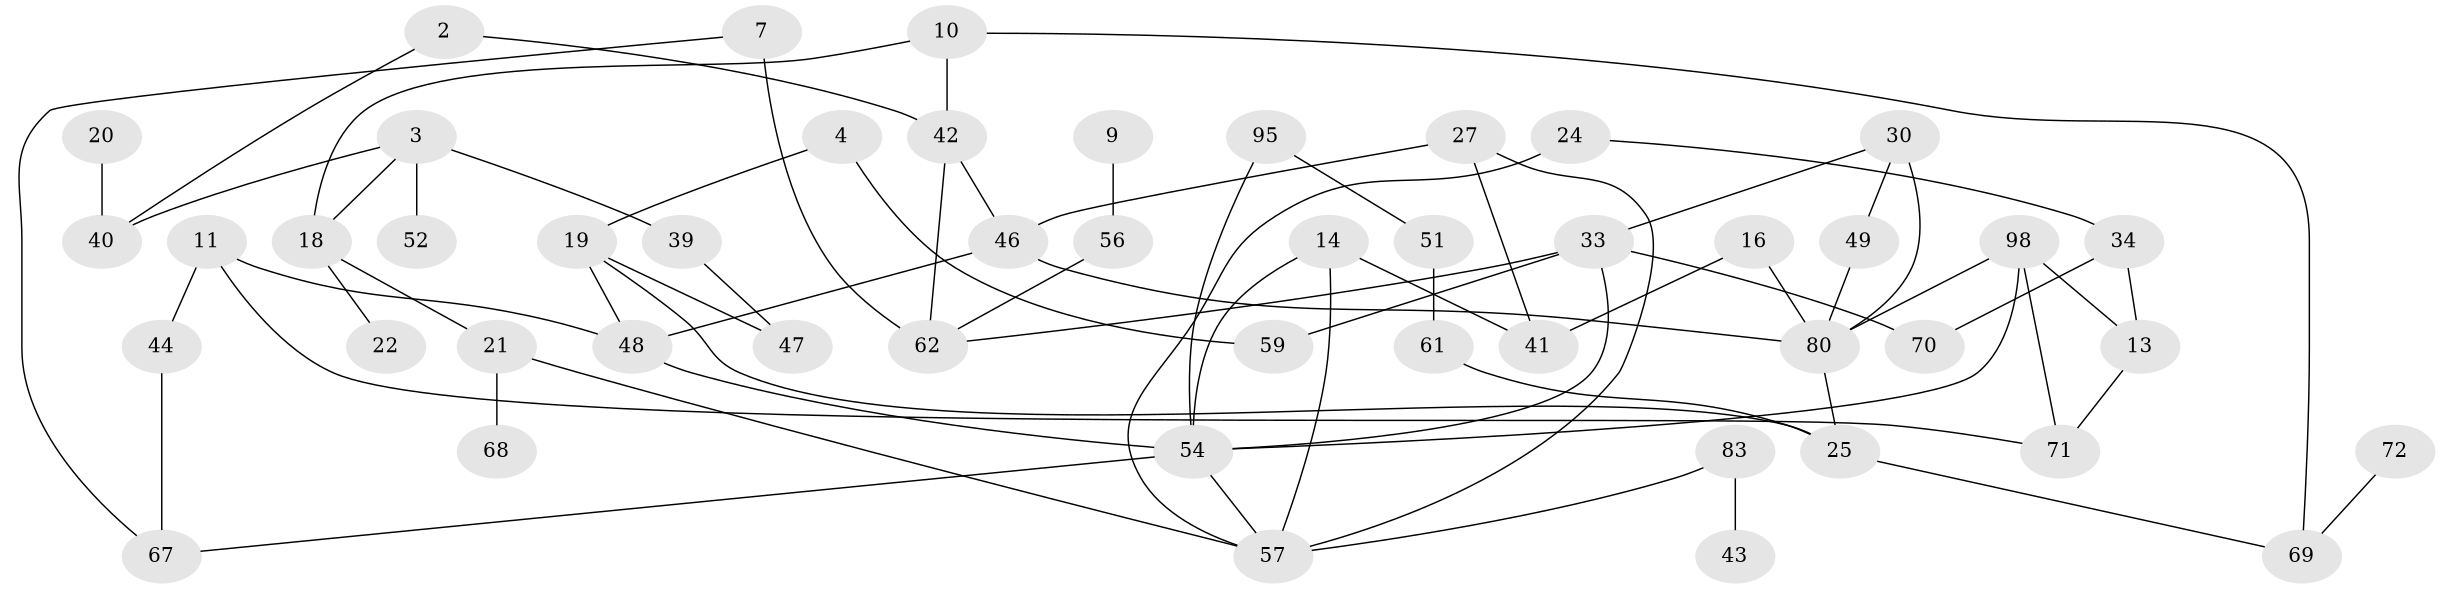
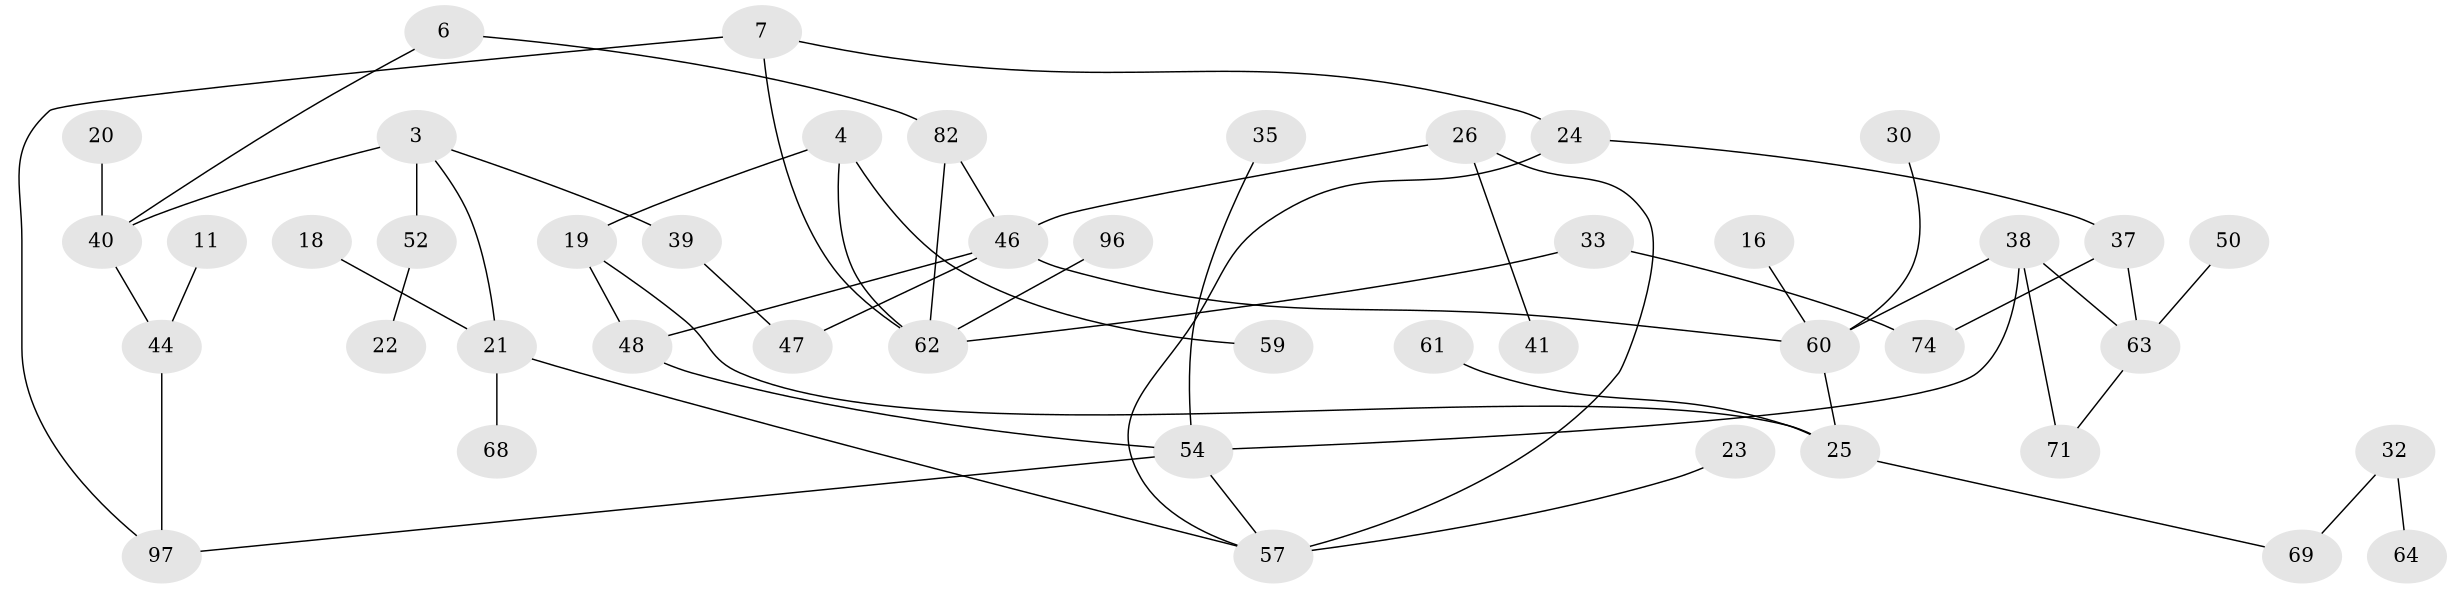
(444, 32) -> (444, 32)
(947, 32) -> none
none -> (1171, 72)
(947, 137) -> (947, 137)
(1113, 137) -> none
(1266, 137) -> (1266, 137)
(1466, 137) -> (1466, 137)
(364, 189) -> (477, 236)
(1747, 189) -> none
(1113, 242) -> (1113, 242)
(1329, 242) -> none
(1434, 242) -> none
(1859, 242) -> none
(2019, 242) -> (2019, 242)
(2124, 242) -> (2124, 242)
none -> (2229, 242)
none -> (847, 255)
(1658, 289) -> none
(1446, 290) -> none
none -> (132, 294)
(685, 294) -> (900, 294)
(353, 300) -> (399, 302)
(435, 301) -> none
(1820, 347) -> (1820, 347)
(1925, 347) -> (1925, 347)
(2140, 347) -> (2140, 347)
(1330, 420) -> none
(1424, 430) -> none
(1735, 452) -> (1735, 452)
(2395, 452) -> (2395, 452)
(162, 557) -> (162, 557)
(1735, 557) -> none
none -> (2407, 557)
